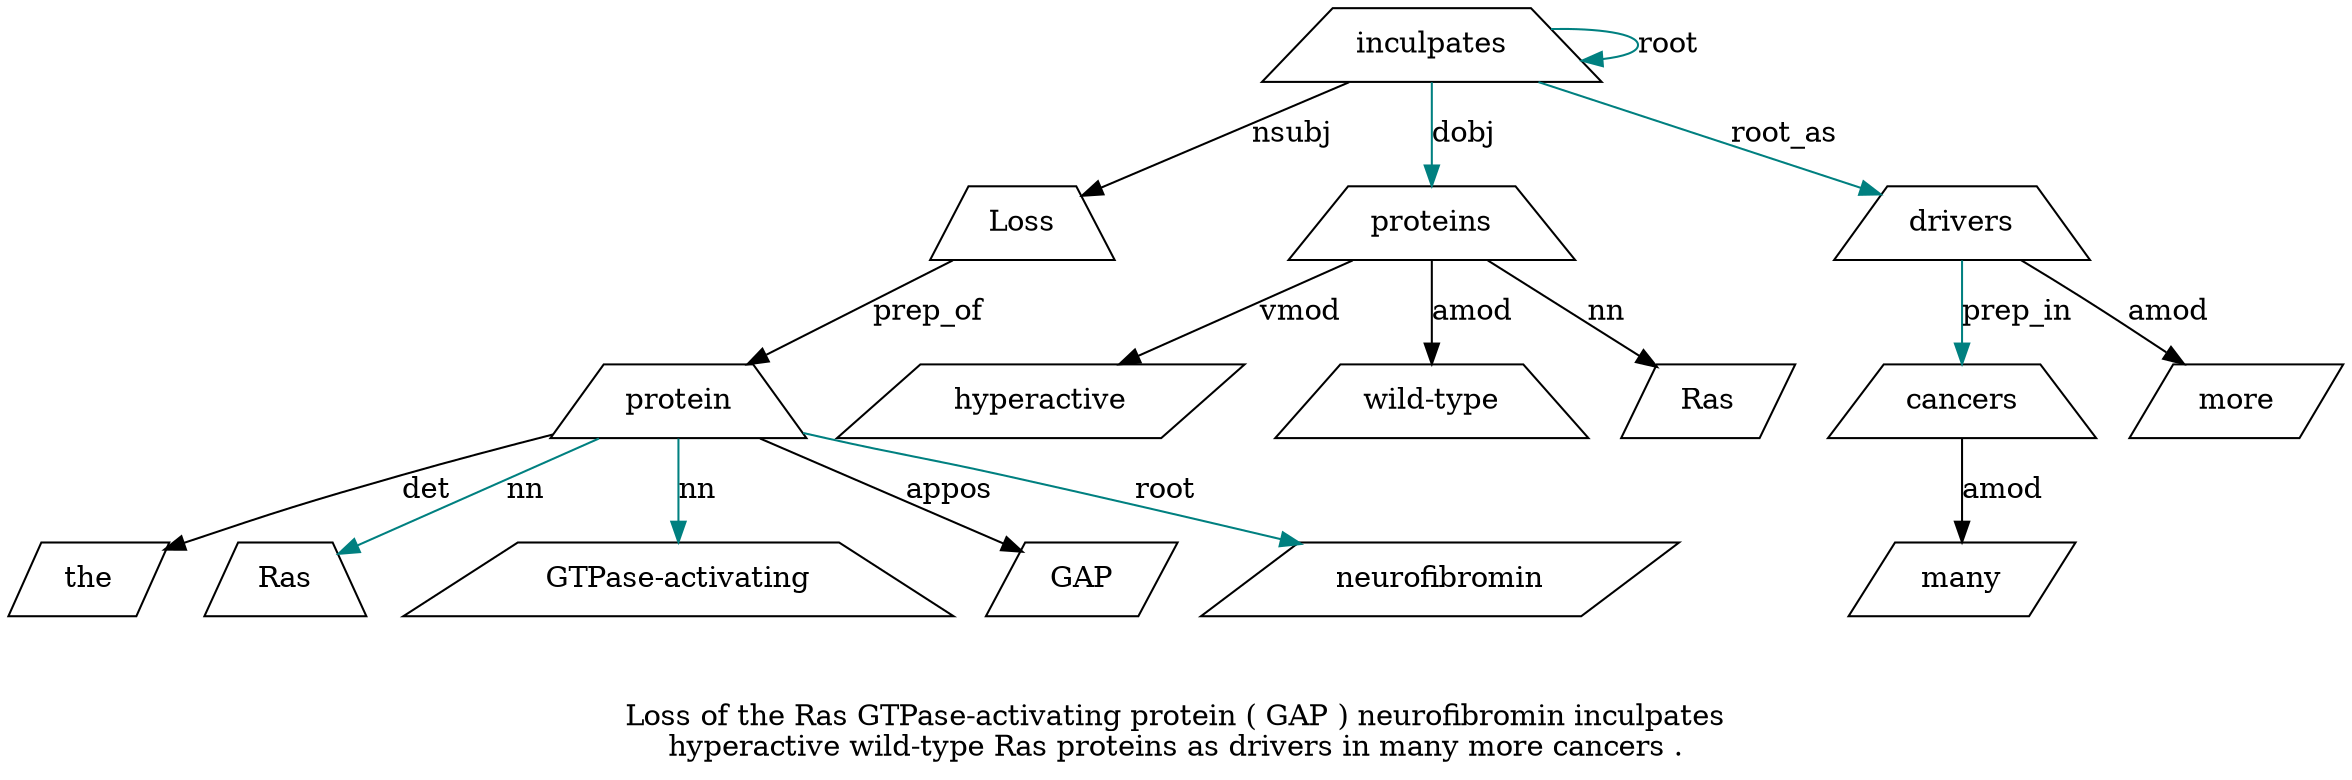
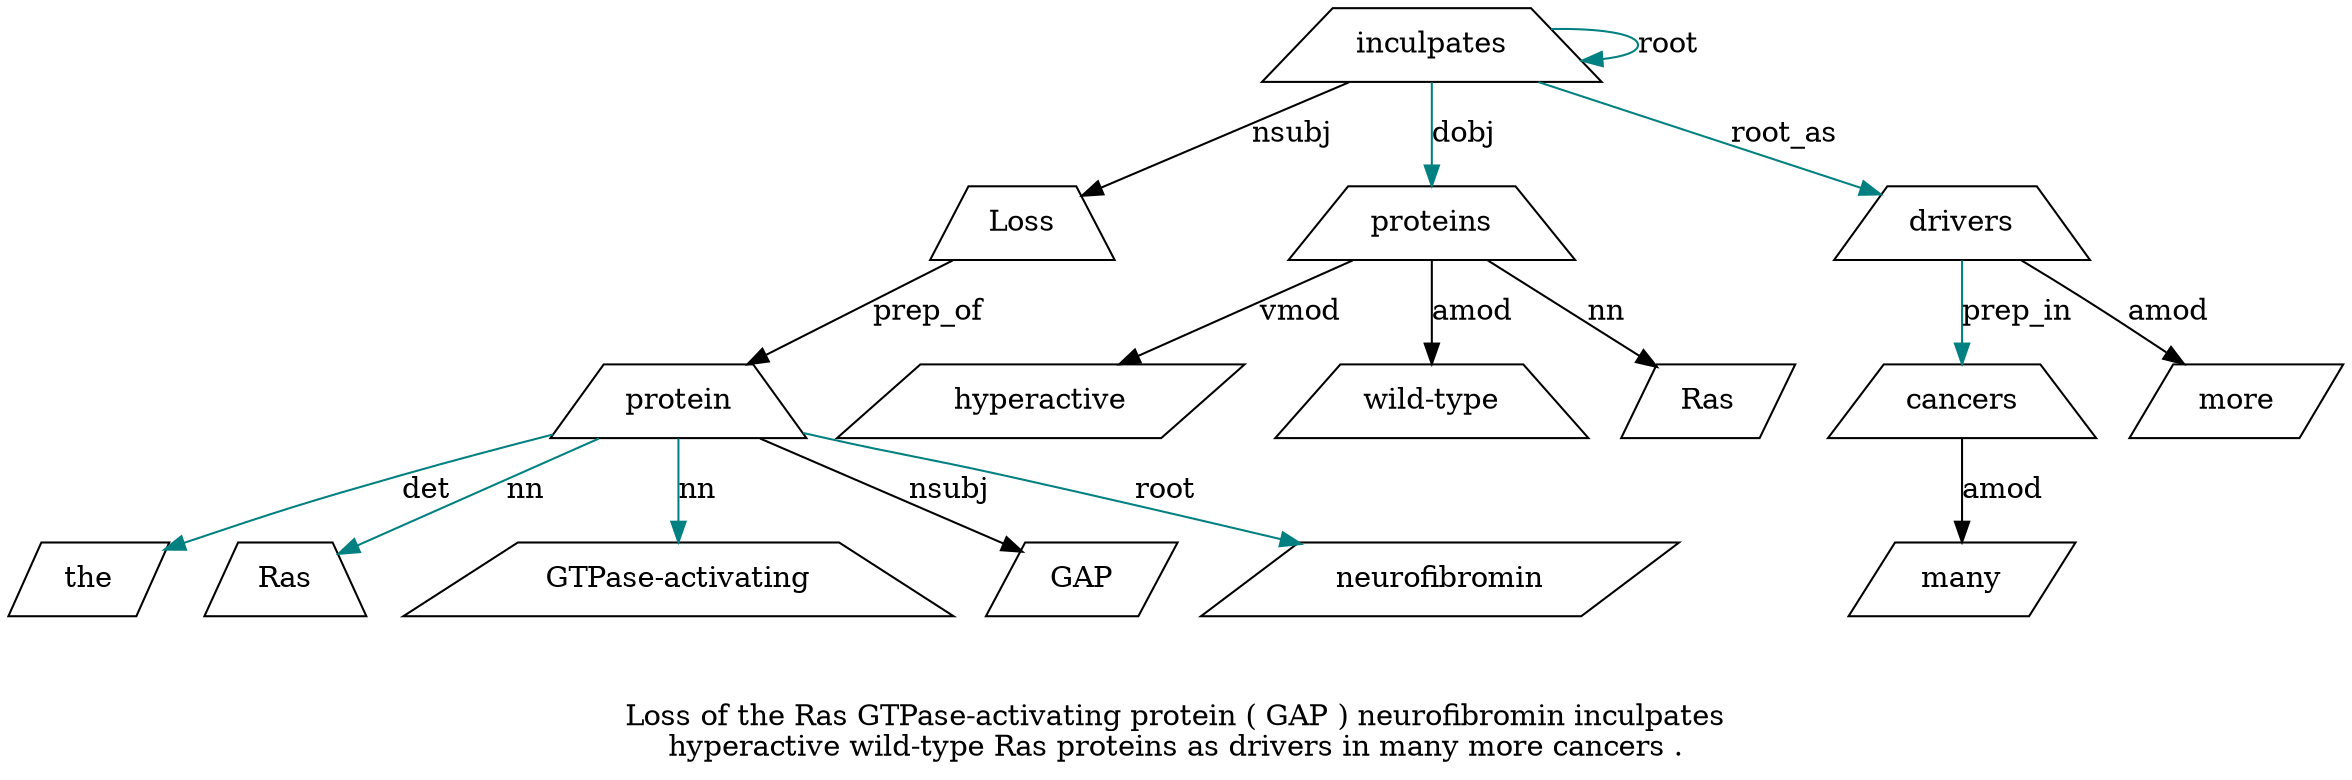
(367, 485) -> (367, 485)
(950, 490) -> (950, 490)
